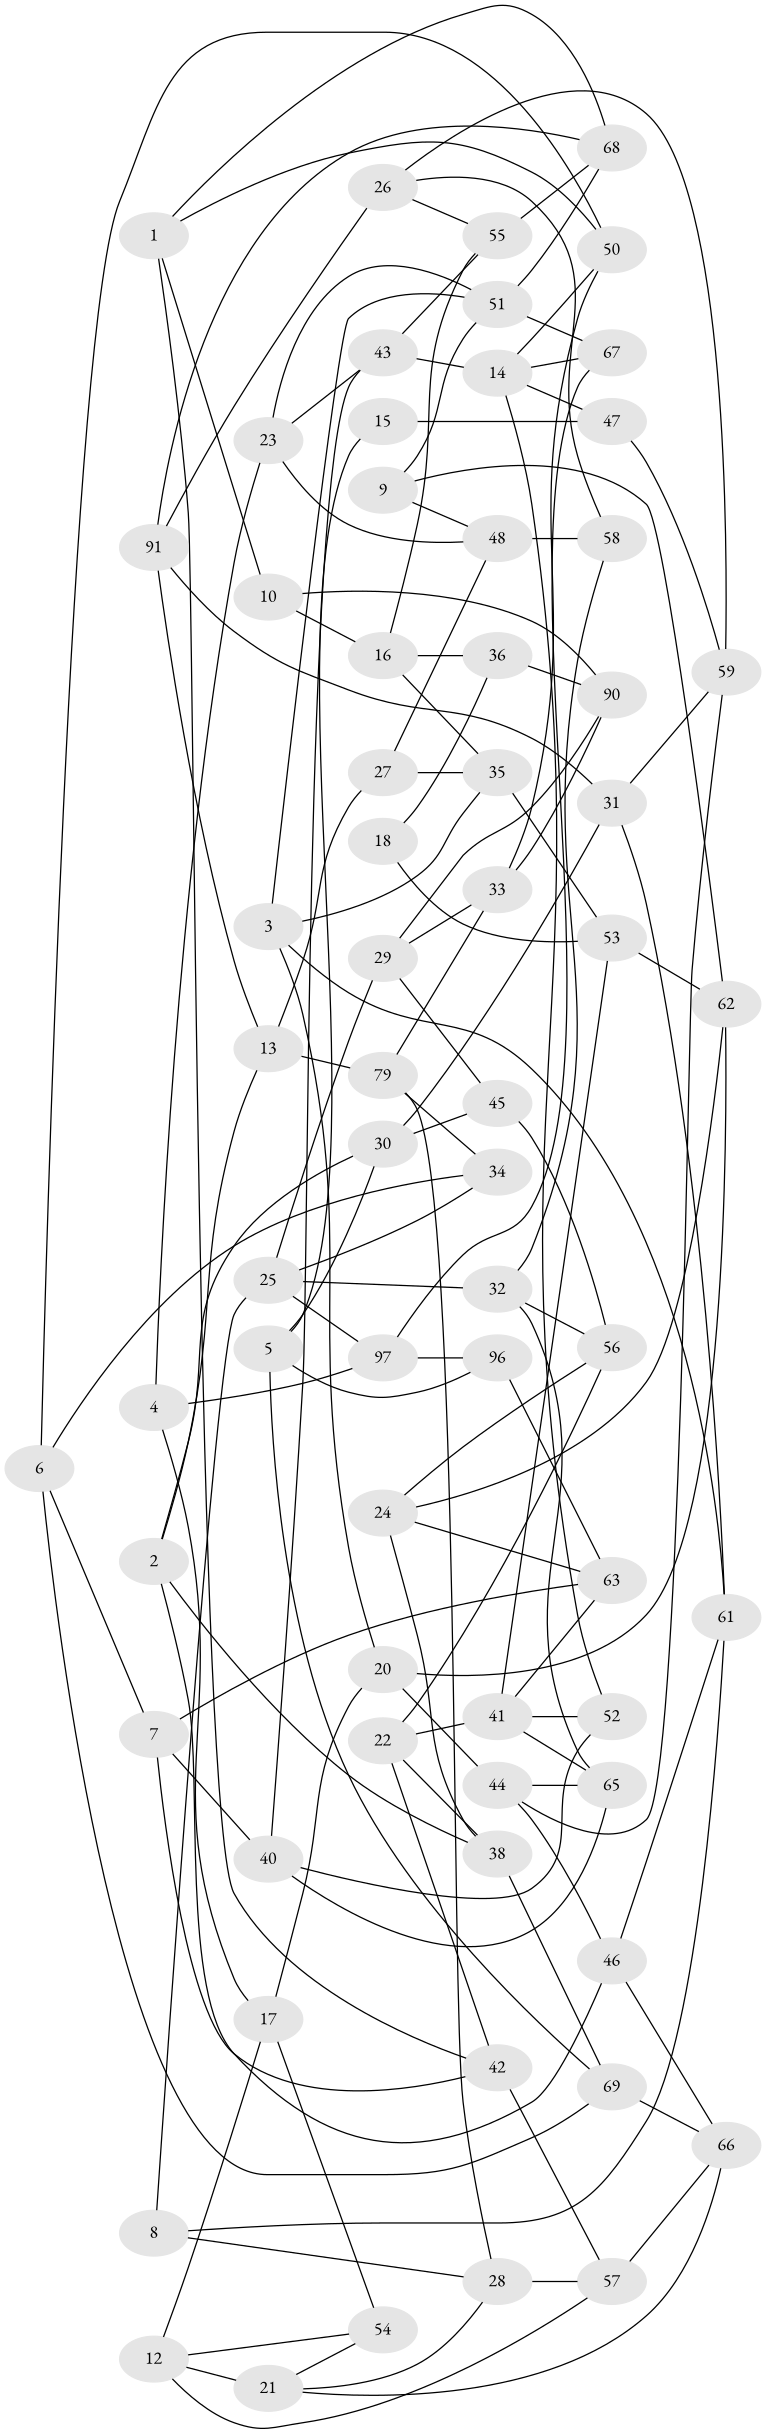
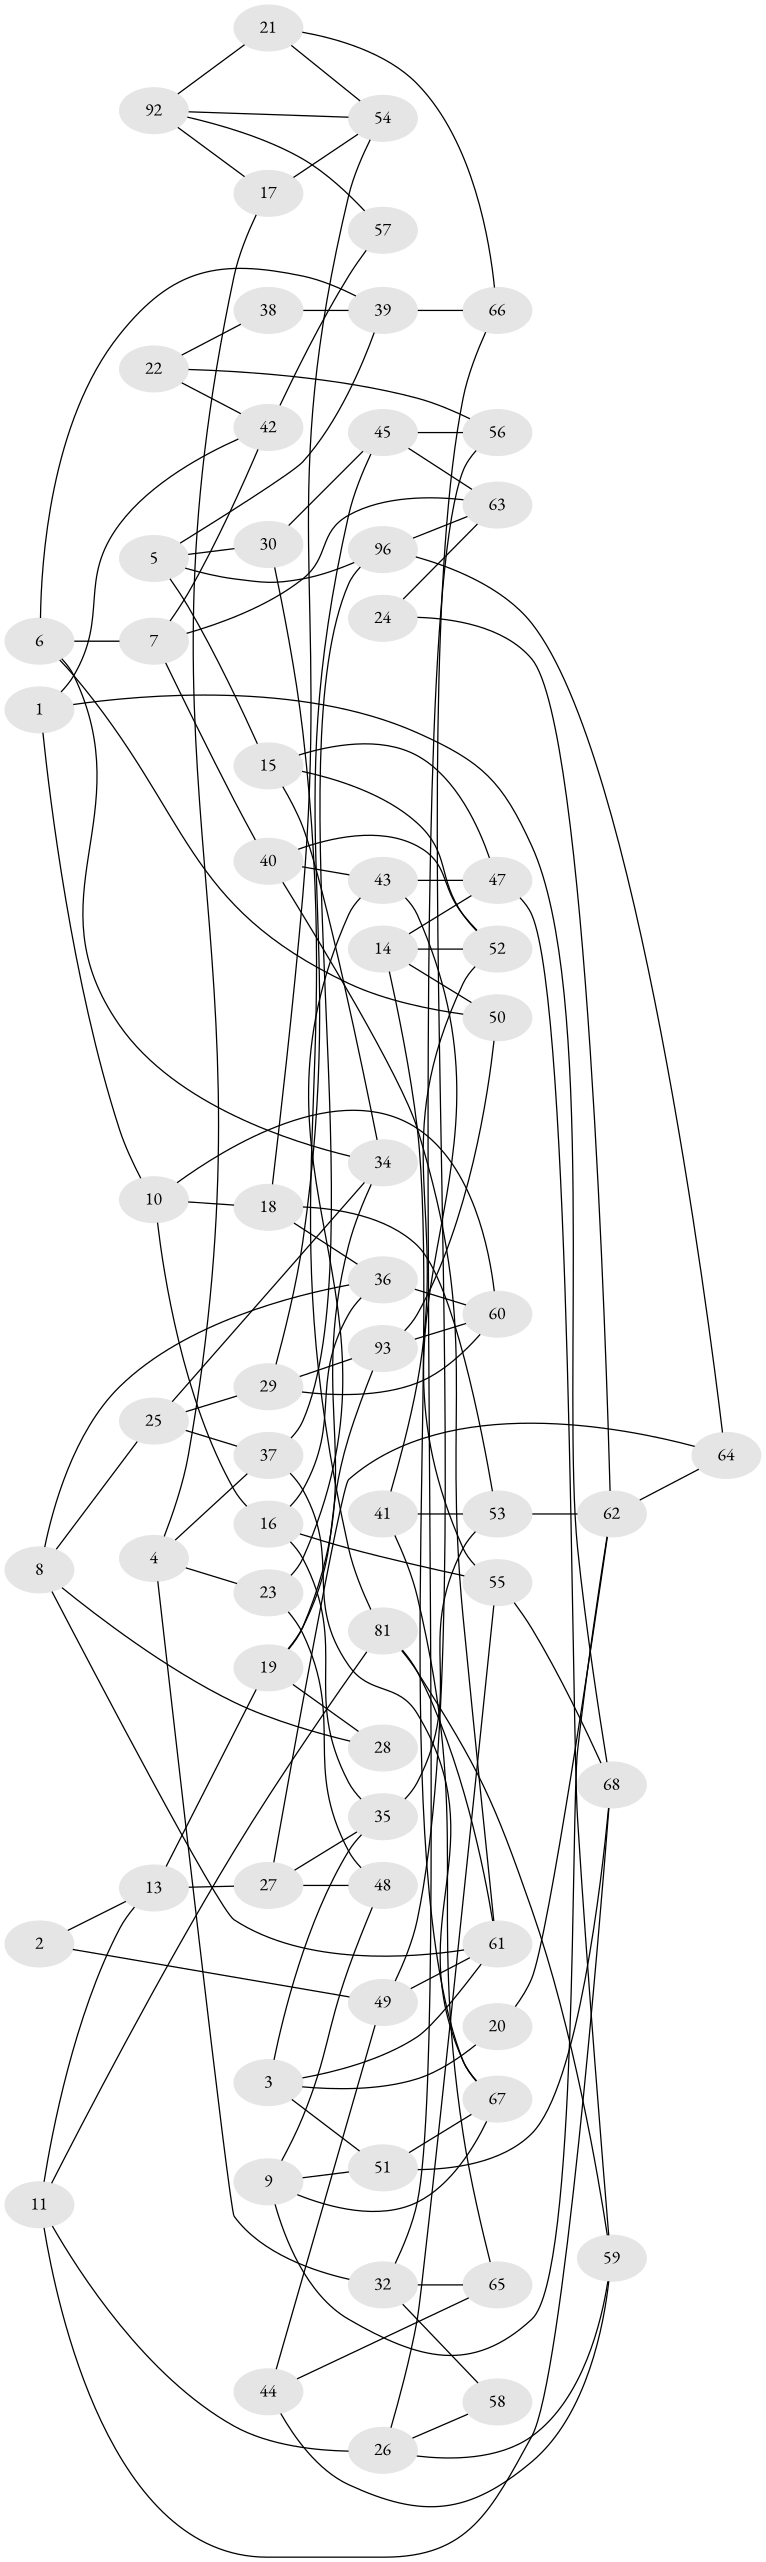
(395, 145) -> none
(335, 287) -> none
(441, 363) -> (440, 880)
(562, 539) -> none
(154, 547) -> (39, 2205)
none -> (310, 659)
(612, 695) -> (497, 1314)
(612, 803) -> (383, 1631)
none -> (416, 822)
(497, 890) -> (383, 1349)
none -> (332, 934)
(383, 1075) -> (268, 1668)
none -> (207, 1203)
(218, 1273) -> none
(383, 1285) -> (200, 1946)
(383, 1358) -> (268, 1455)
none -> (148, 1363)
(493, 1425) -> none
none -> (726, 1455)
(559, 1644) -> (440, 469)
(430, 1704) -> none
(440, 1727) -> none
(440, 1729) -> none
(301, 1733) -> none
(313, 1840) -> none
(478, 1945) -> (456, 1383)
(612, 1961) -> (383, 2002)
(612, 2087) -> (383, 310)
none -> (405, 2207)
(669, 2213) -> none
(555, 2282) -> none
(154, 2359) -> (154, 111)
(405, 2370) -> none
